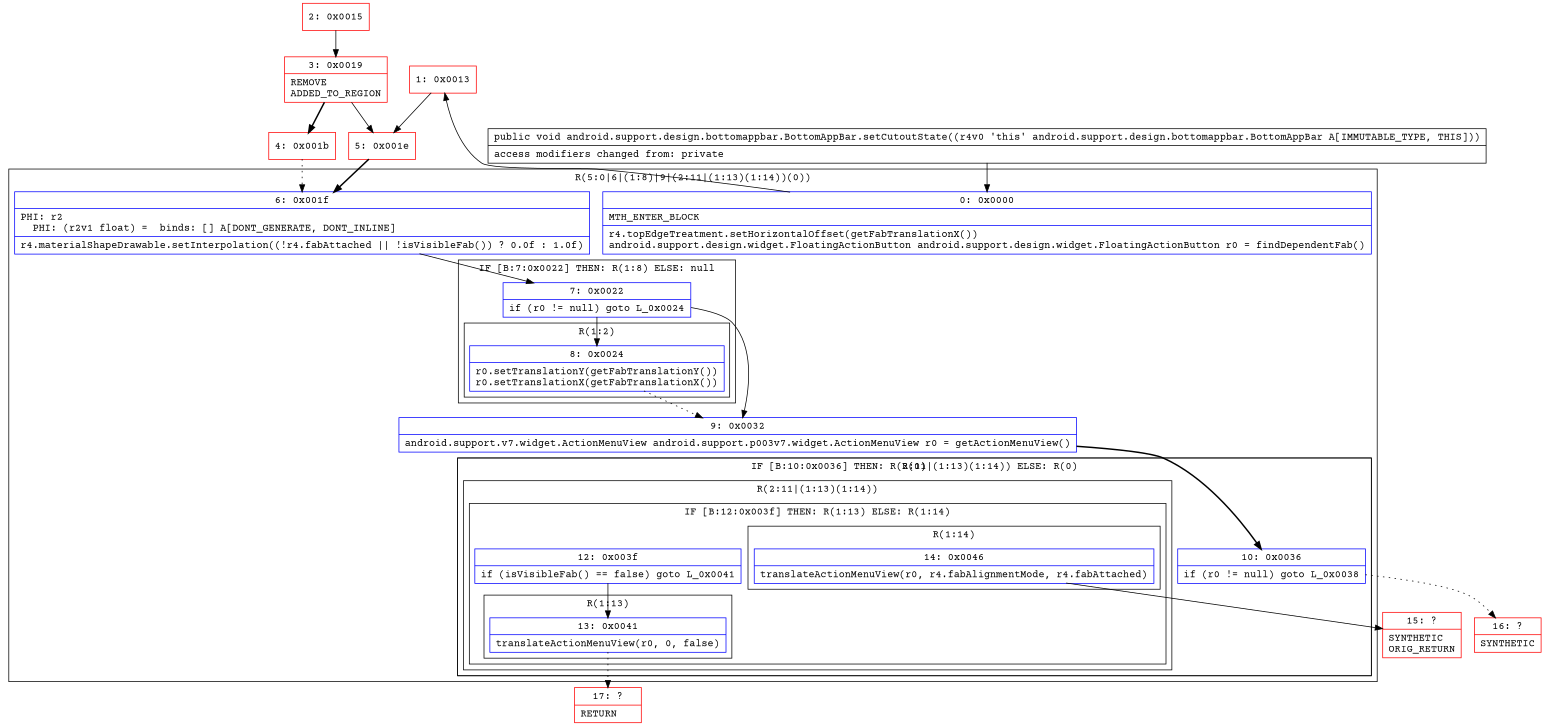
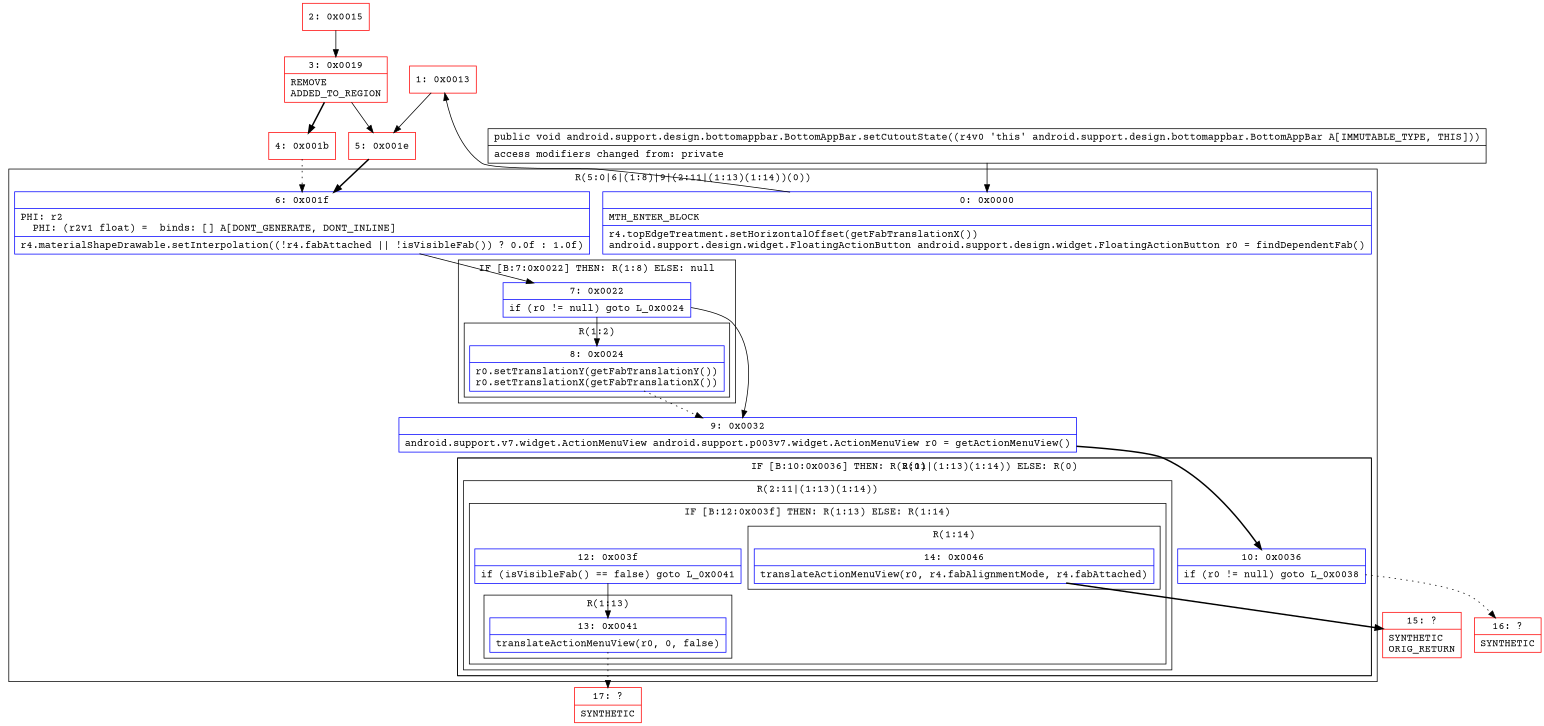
(1221, 605) -> (1221, 605)
(599, 714) -> (608, 714)
